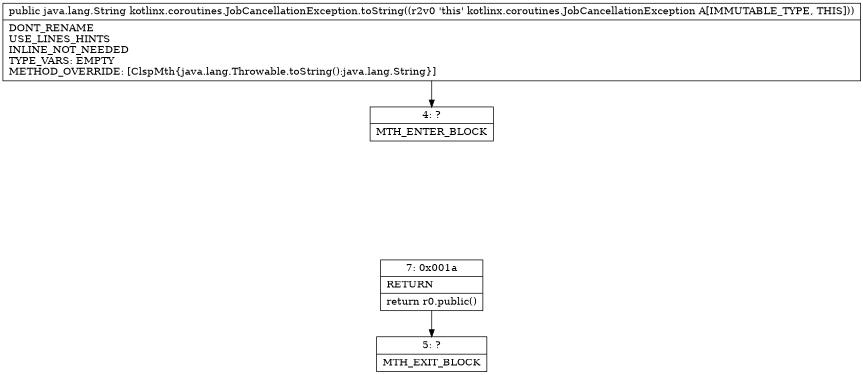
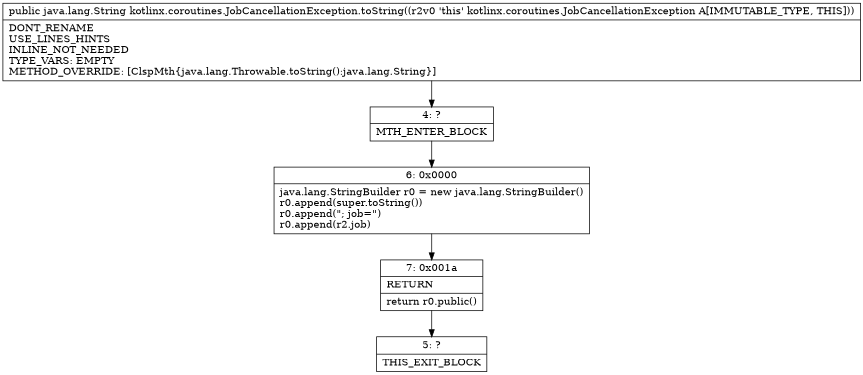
none -> (432, 200)
(432, 363) -> (432, 363)
